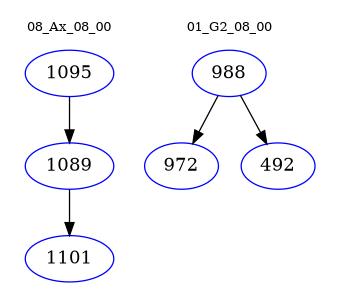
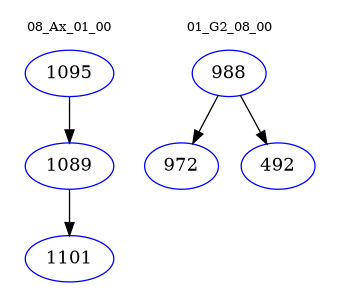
(70, 28) -> (70, 28)
